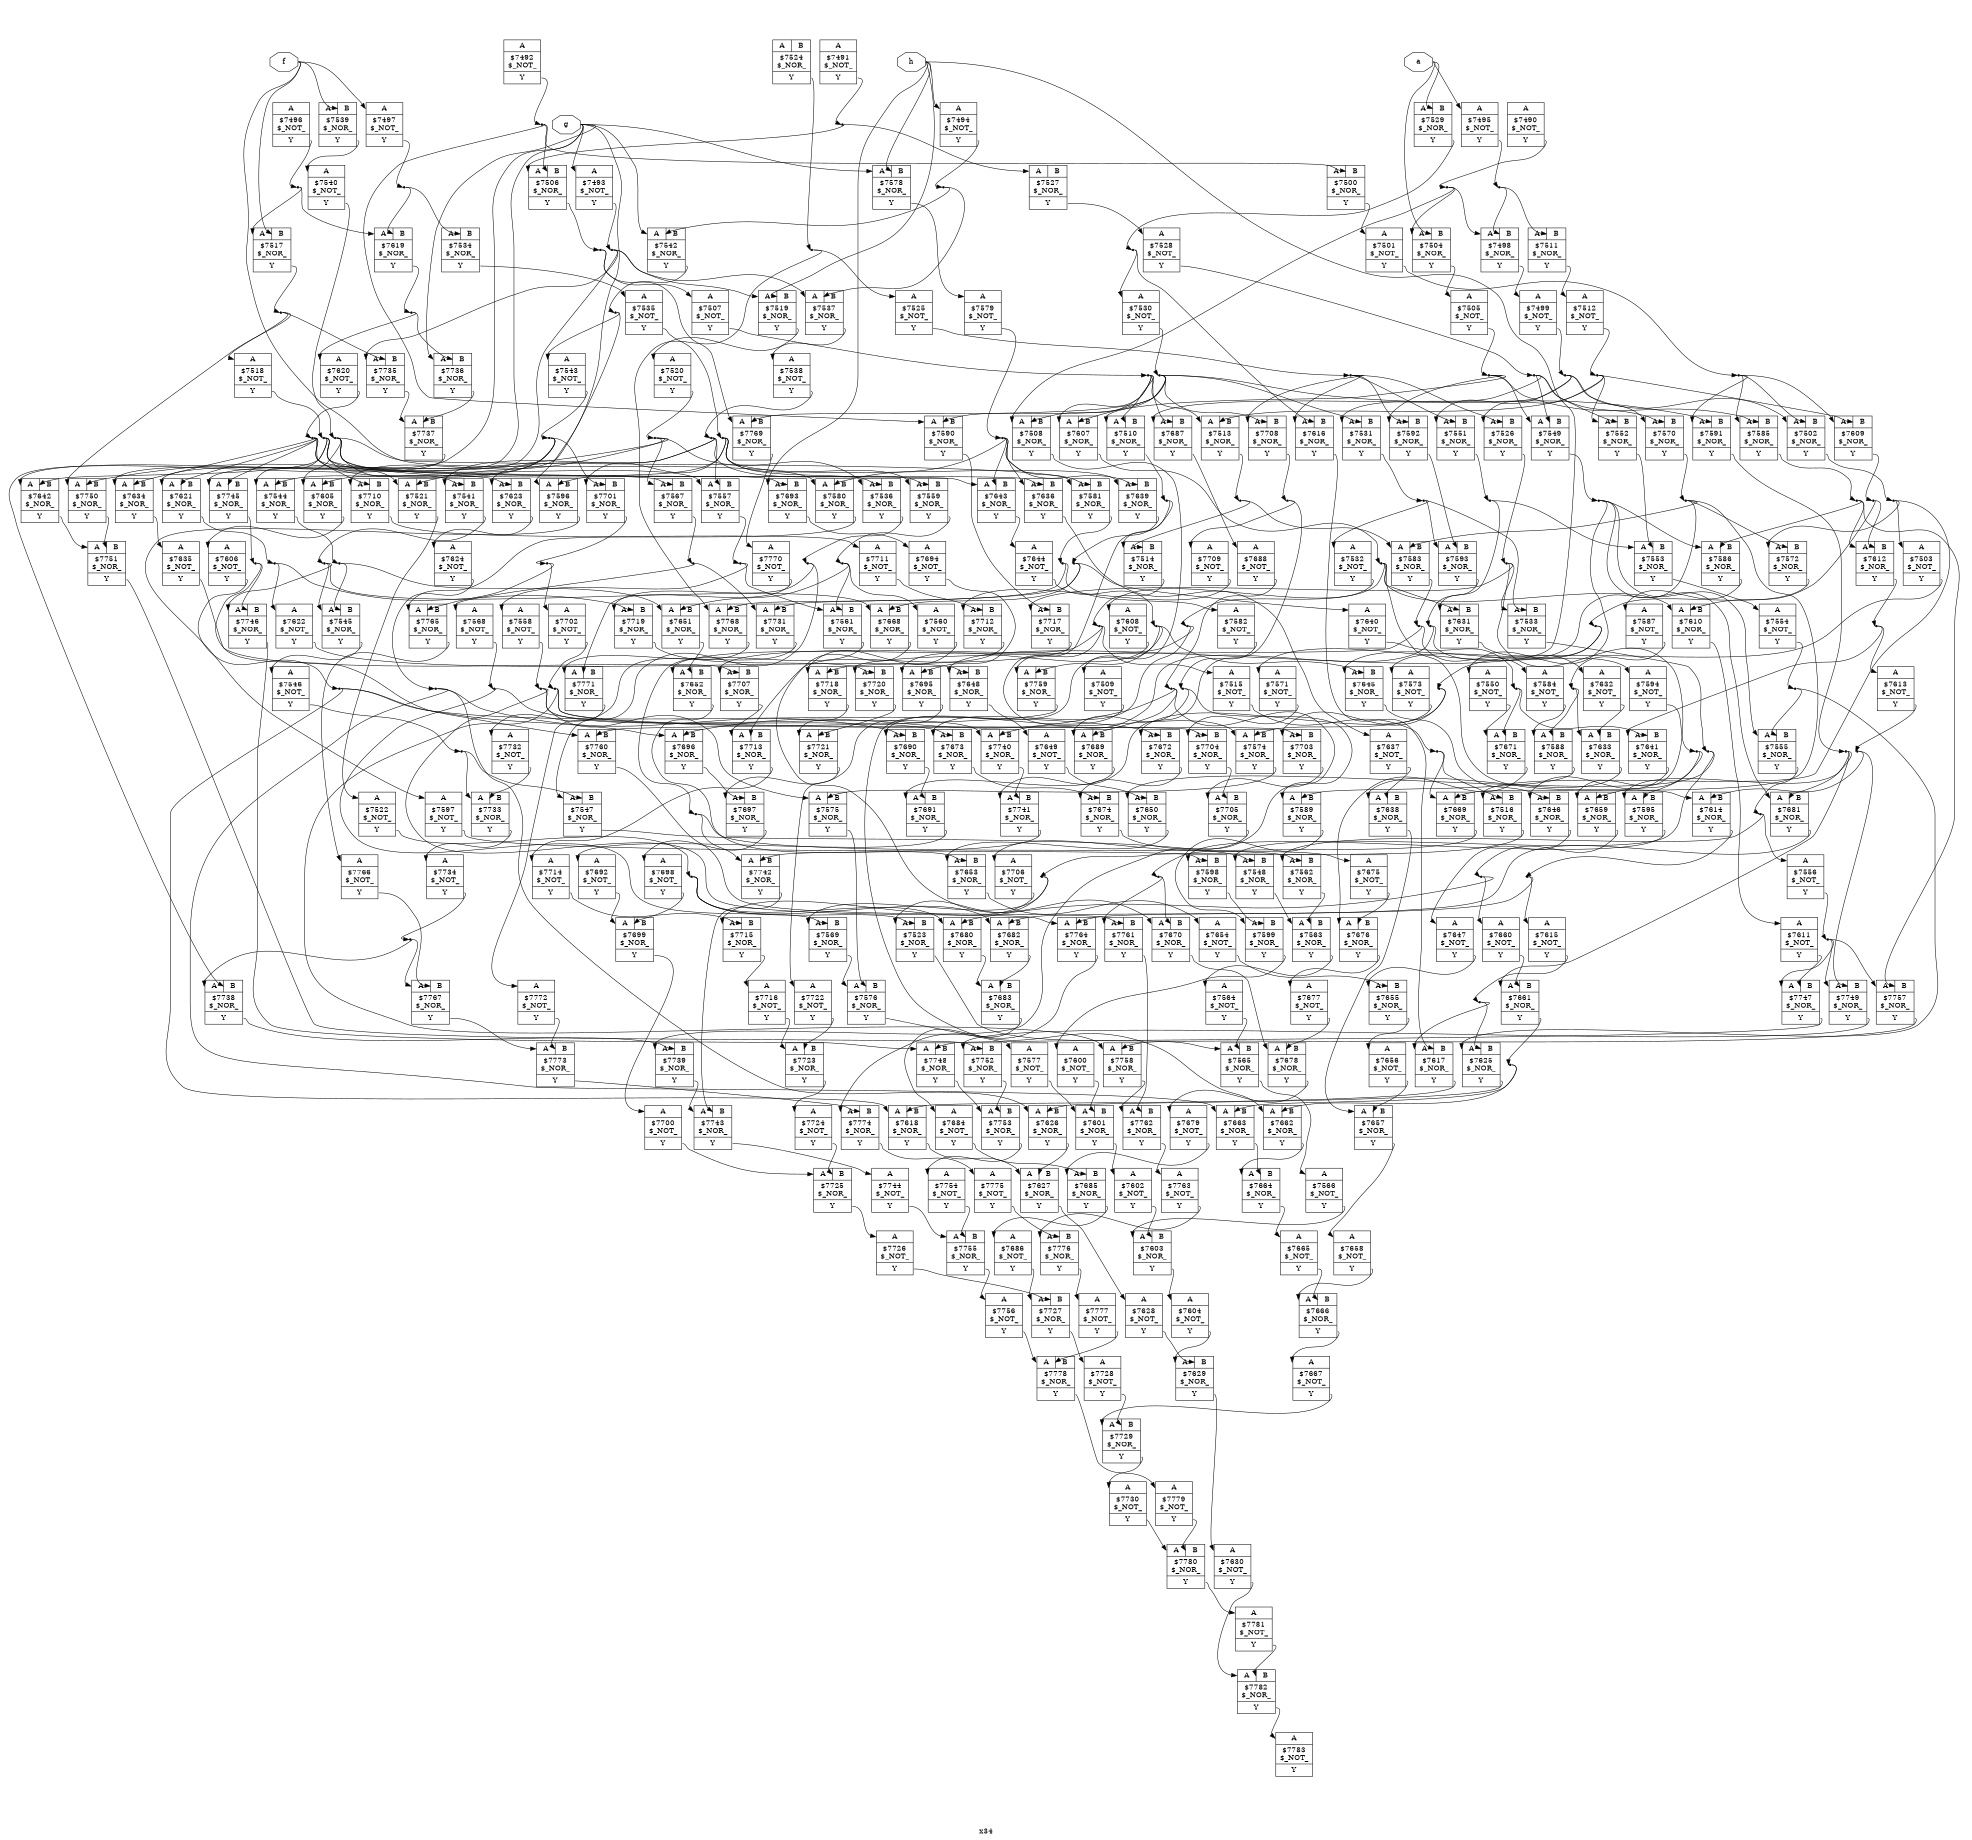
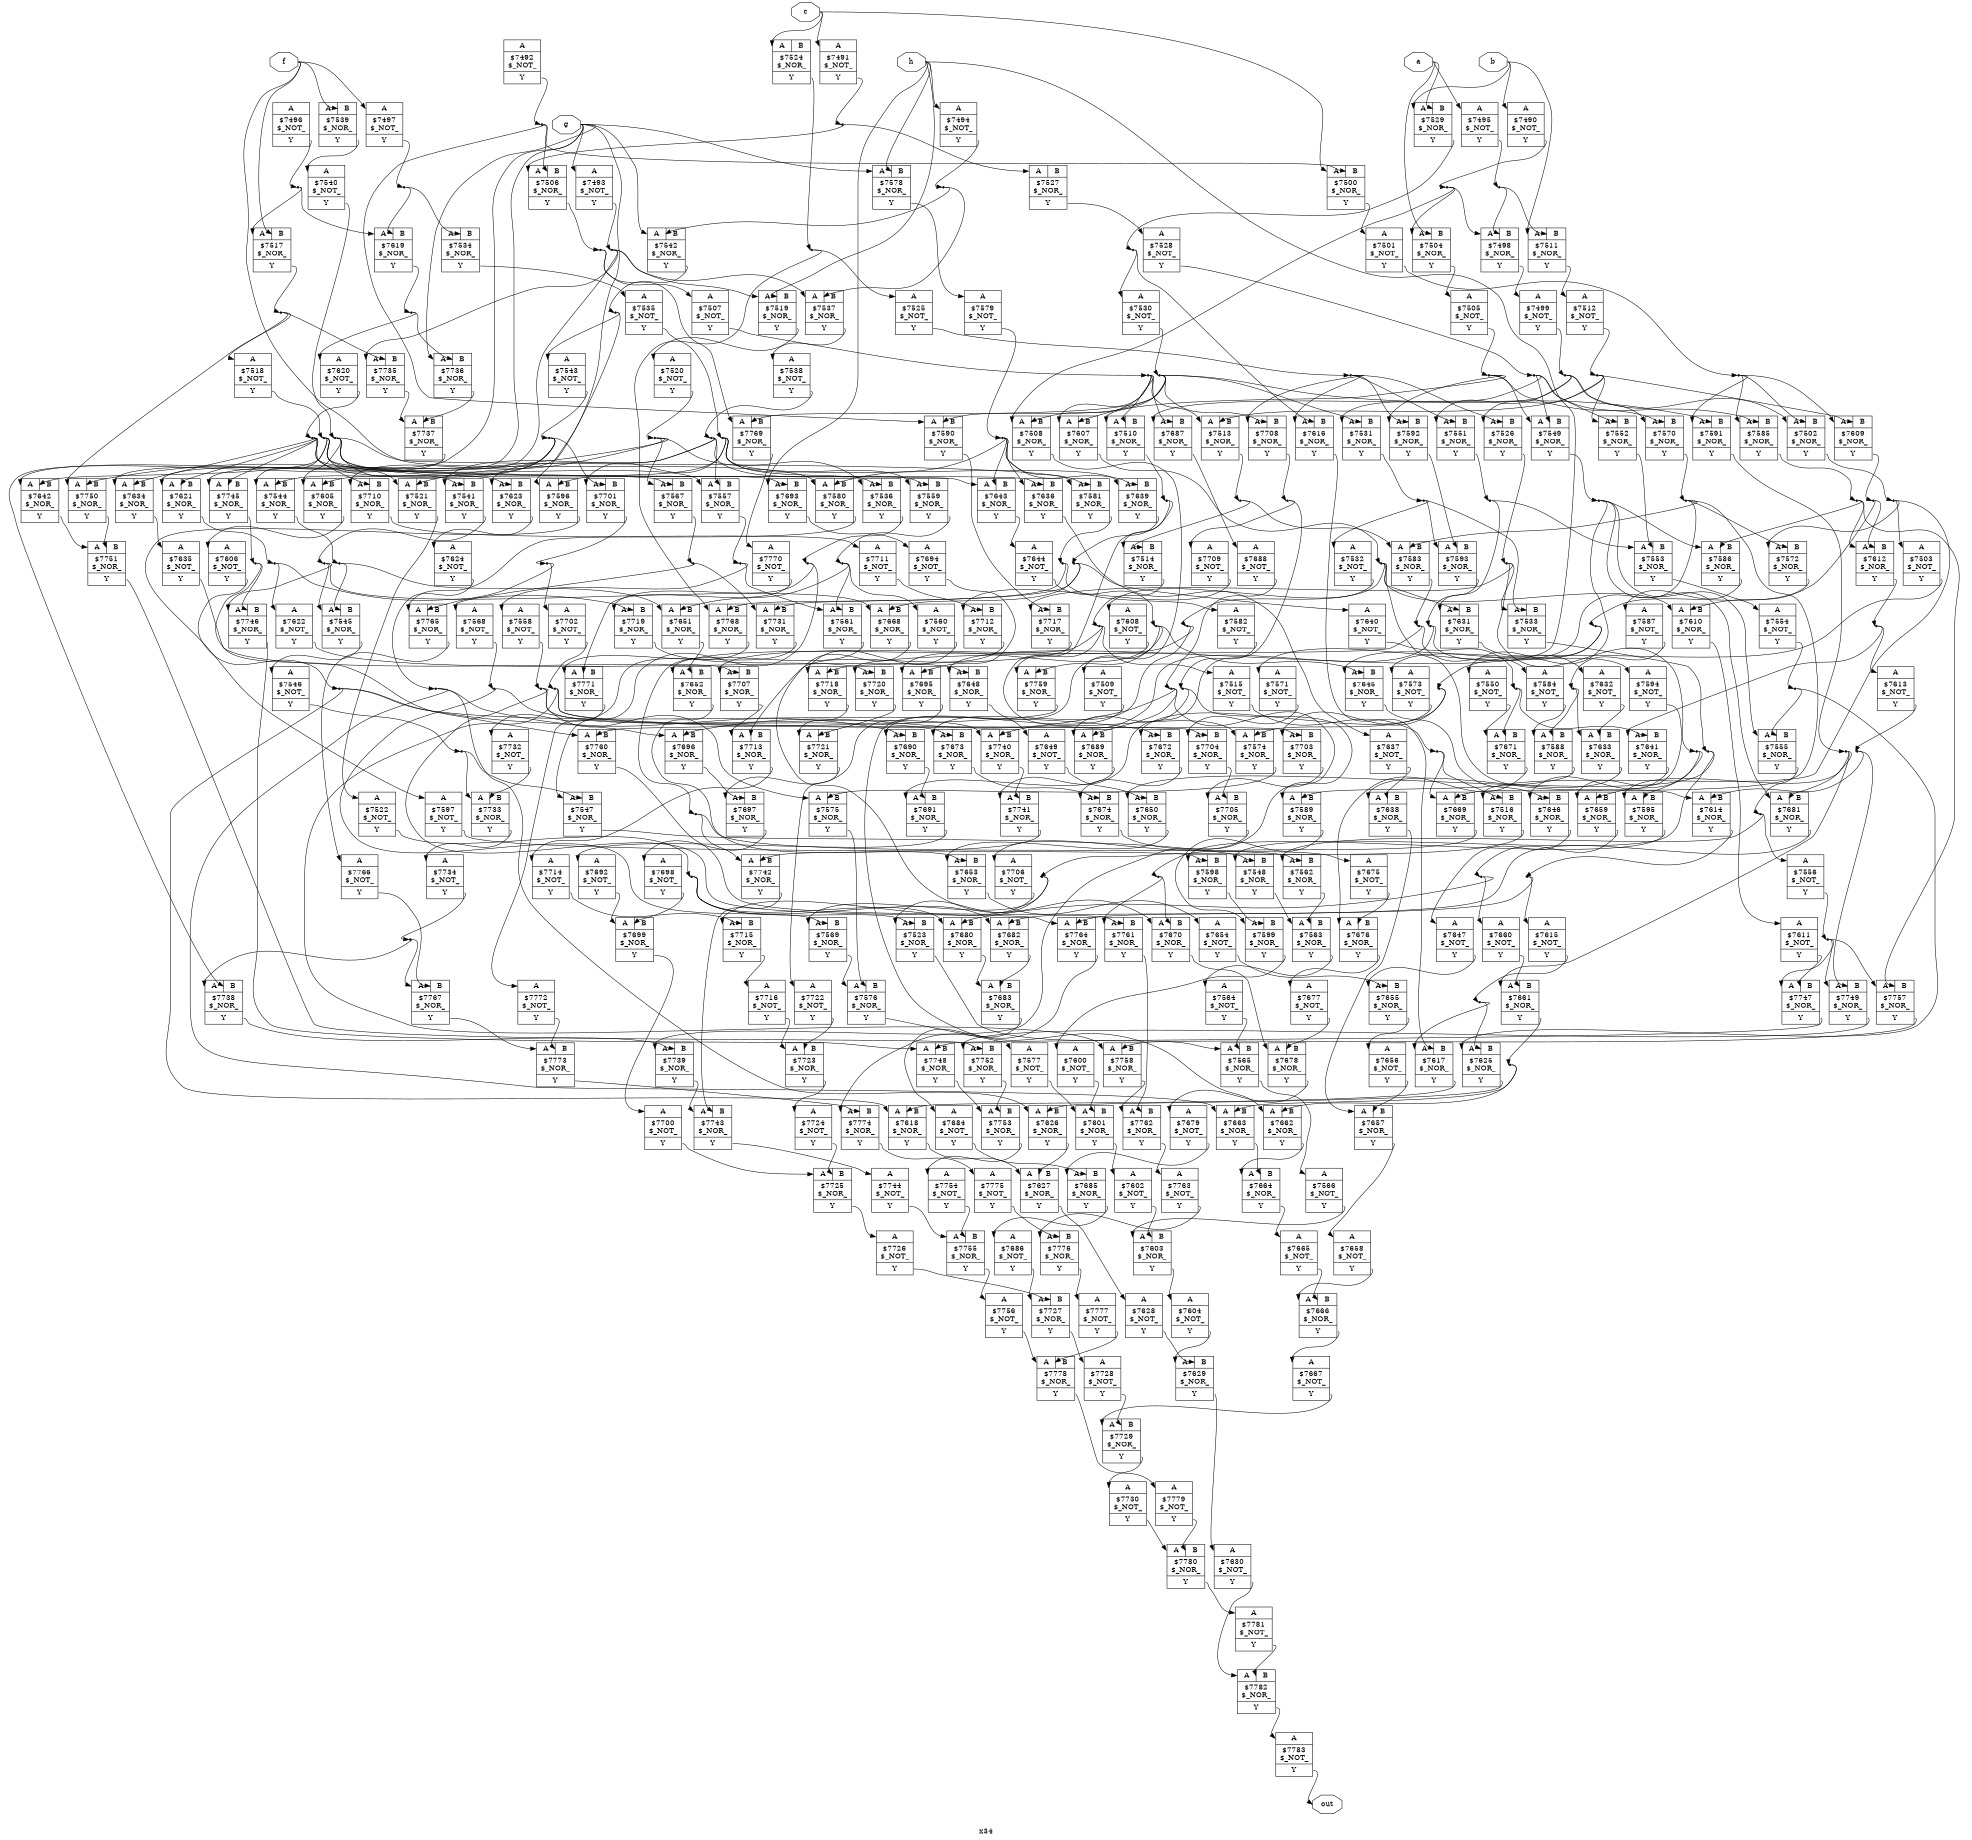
none -> (806, 12)
none -> (1493, 62)
none -> (1327, 1804)
